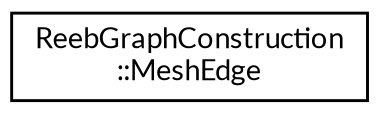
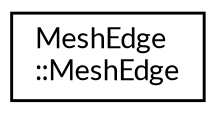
(190, 57) -> (108, 57)
